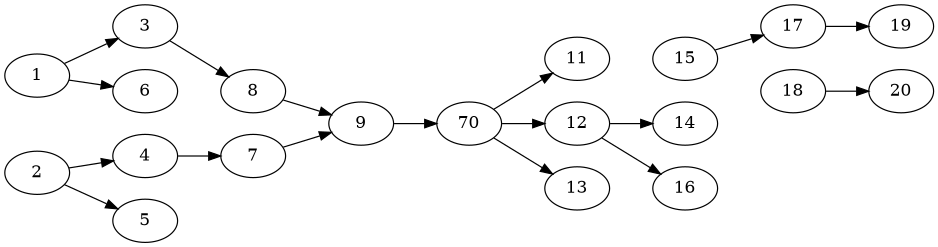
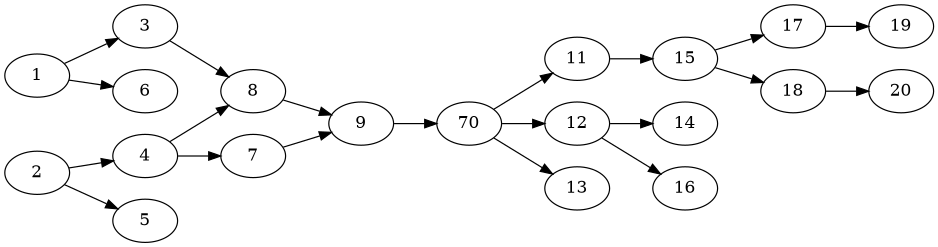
none -> (625, 59)
none -> (734, 73)
none -> (194, 127)
